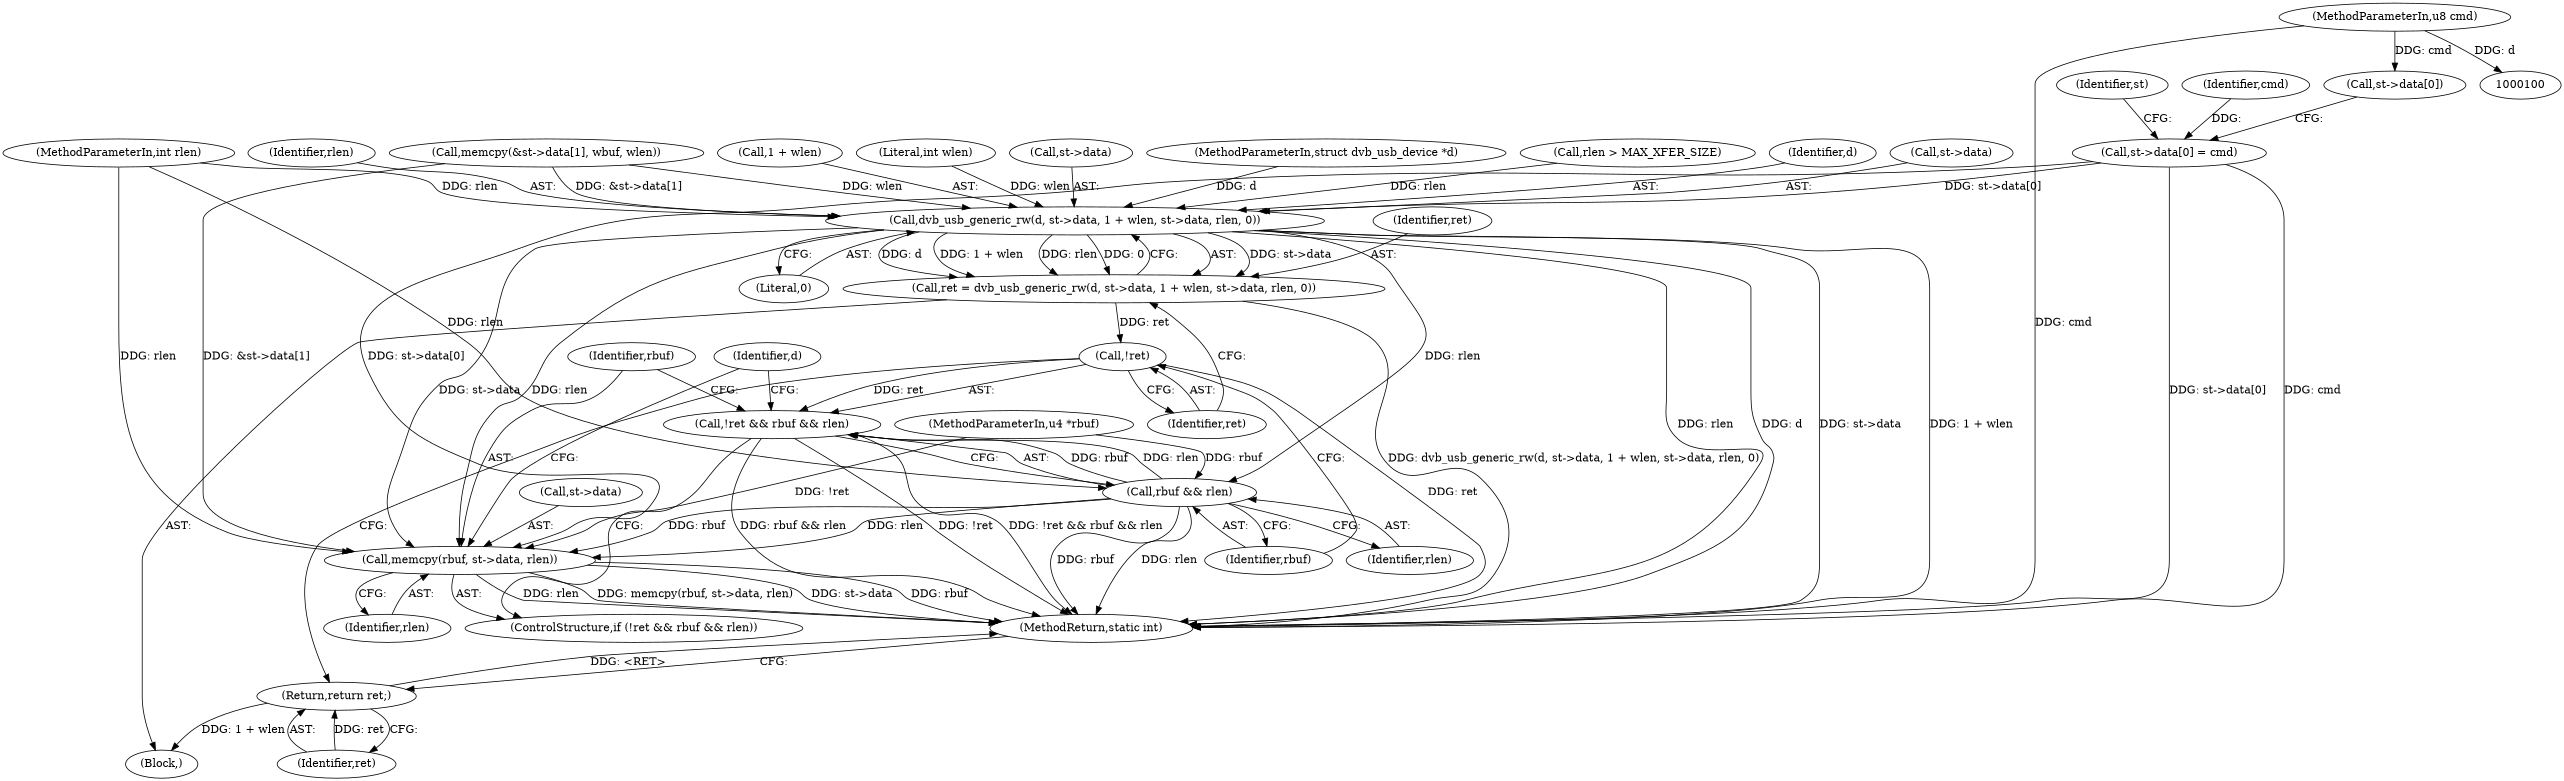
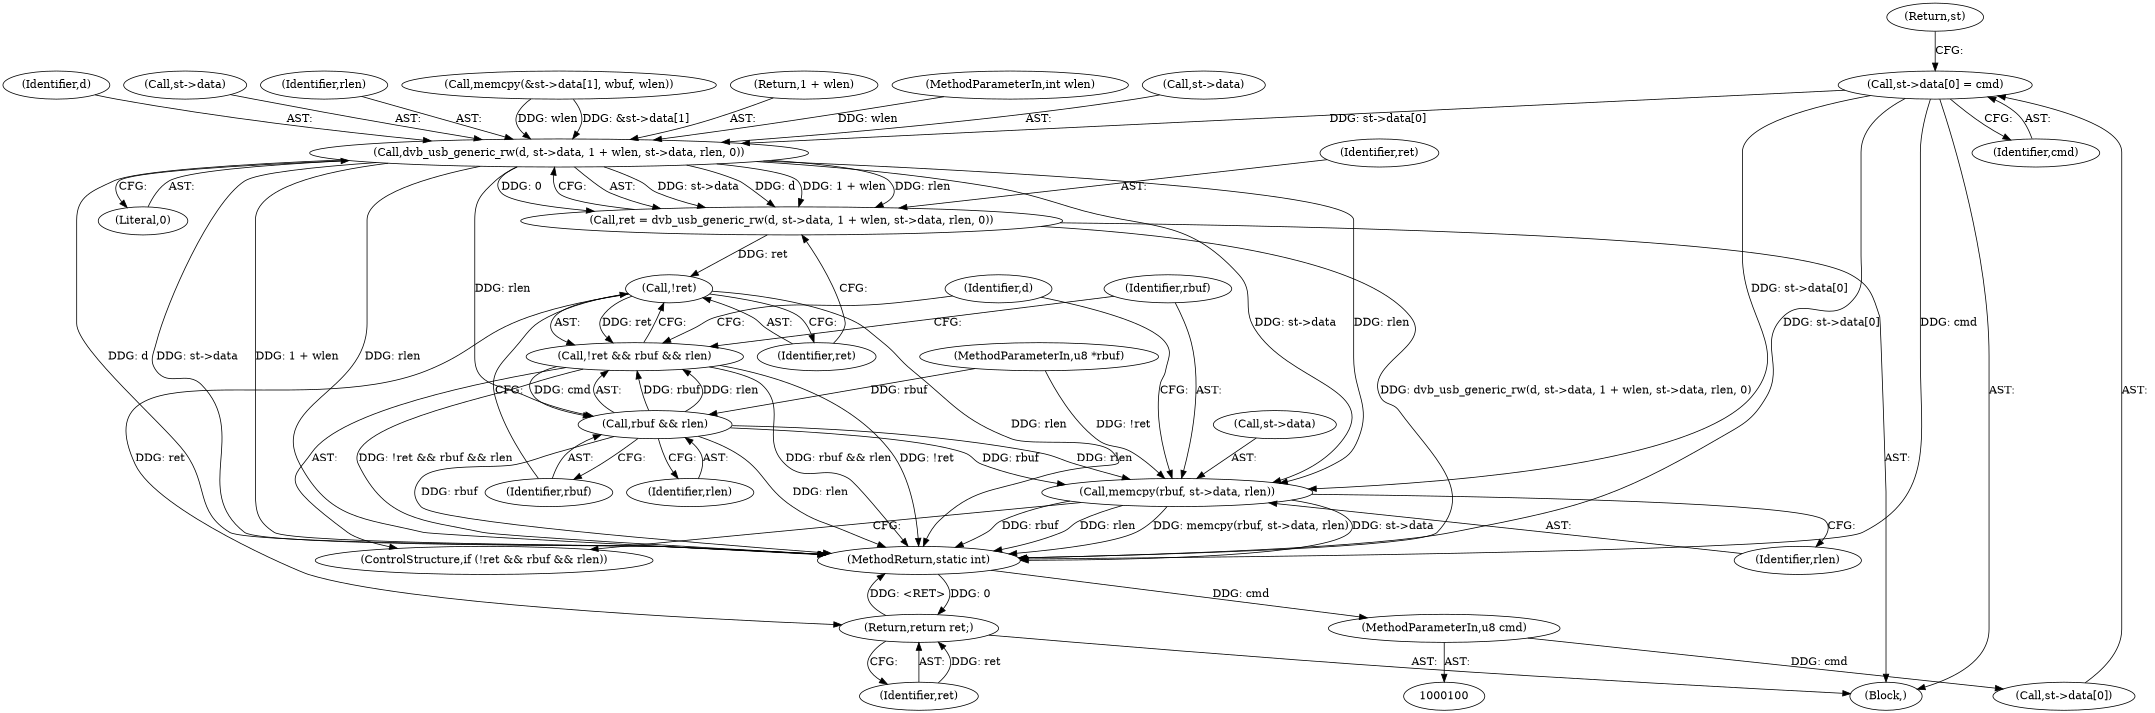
(2495, 51) -> (1459, 662)
(2112, 85) -> (1935, 17)
none -> (1976, 119)
(2228, 119) -> (2040, 119)
(2311, 119) -> (2137, 391)
(119, 153) -> none
(780, 153) -> (804, 85)
(926, 153) -> (1010, 85)
(1326, 153) -> none
(1638, 153) -> none
(203, 312) -> none
none -> (653, 327)
none -> (1989, 408)
(1014, 425) -> (1039, 357)
(986, 459) -> (563, 391)
(1453, 493) -> (1039, 425)
(375, 526) -> (160, 459)
(631, 526) -> (326, 459)
(2033, 573) -> (1175, 594)
(471, 594) -> (889, 526)
(776, 662) -> (970, 594)
(243, 730) -> (1426, 662)
